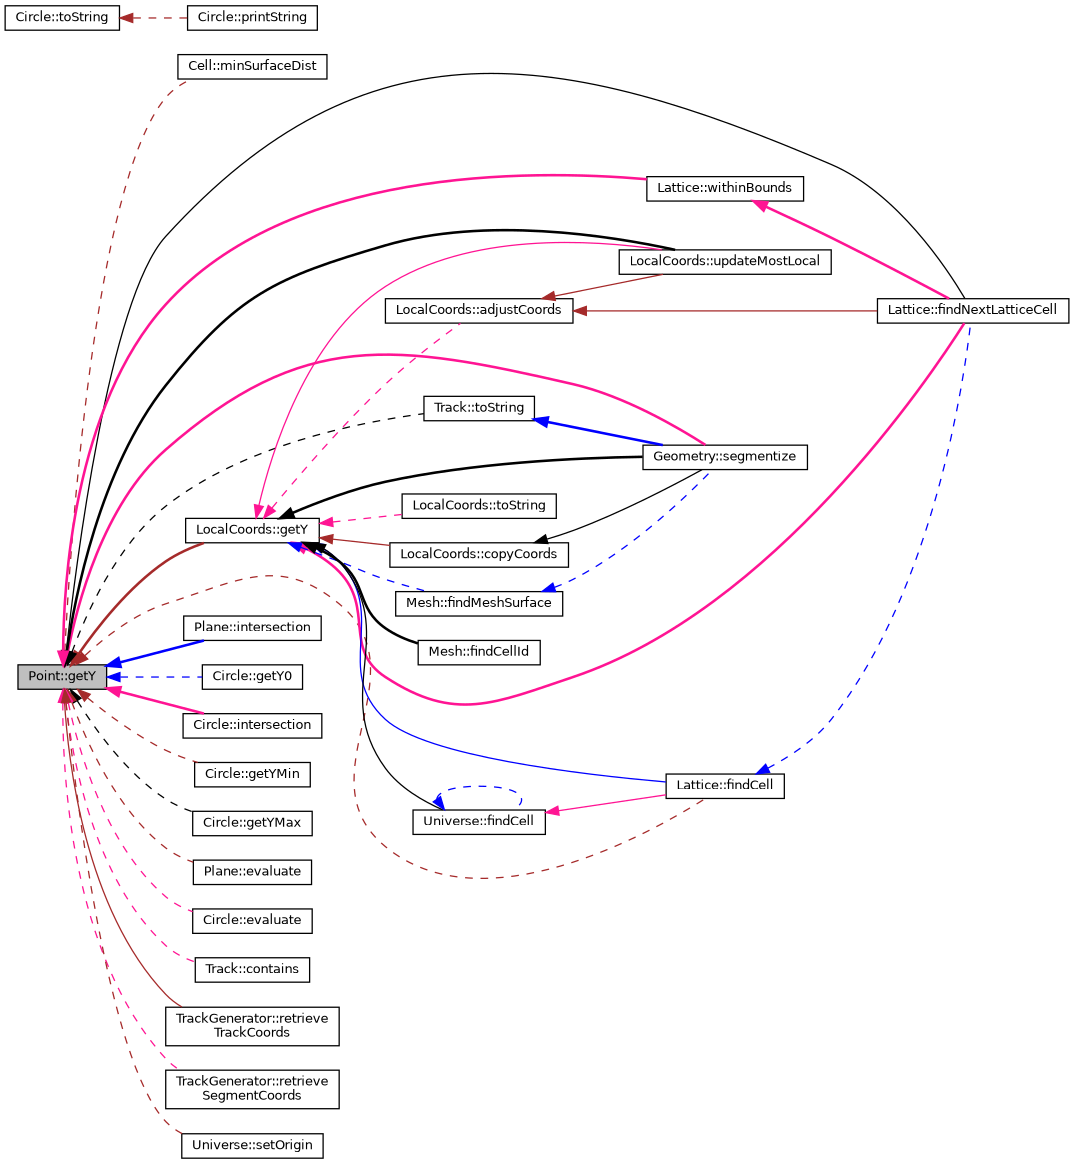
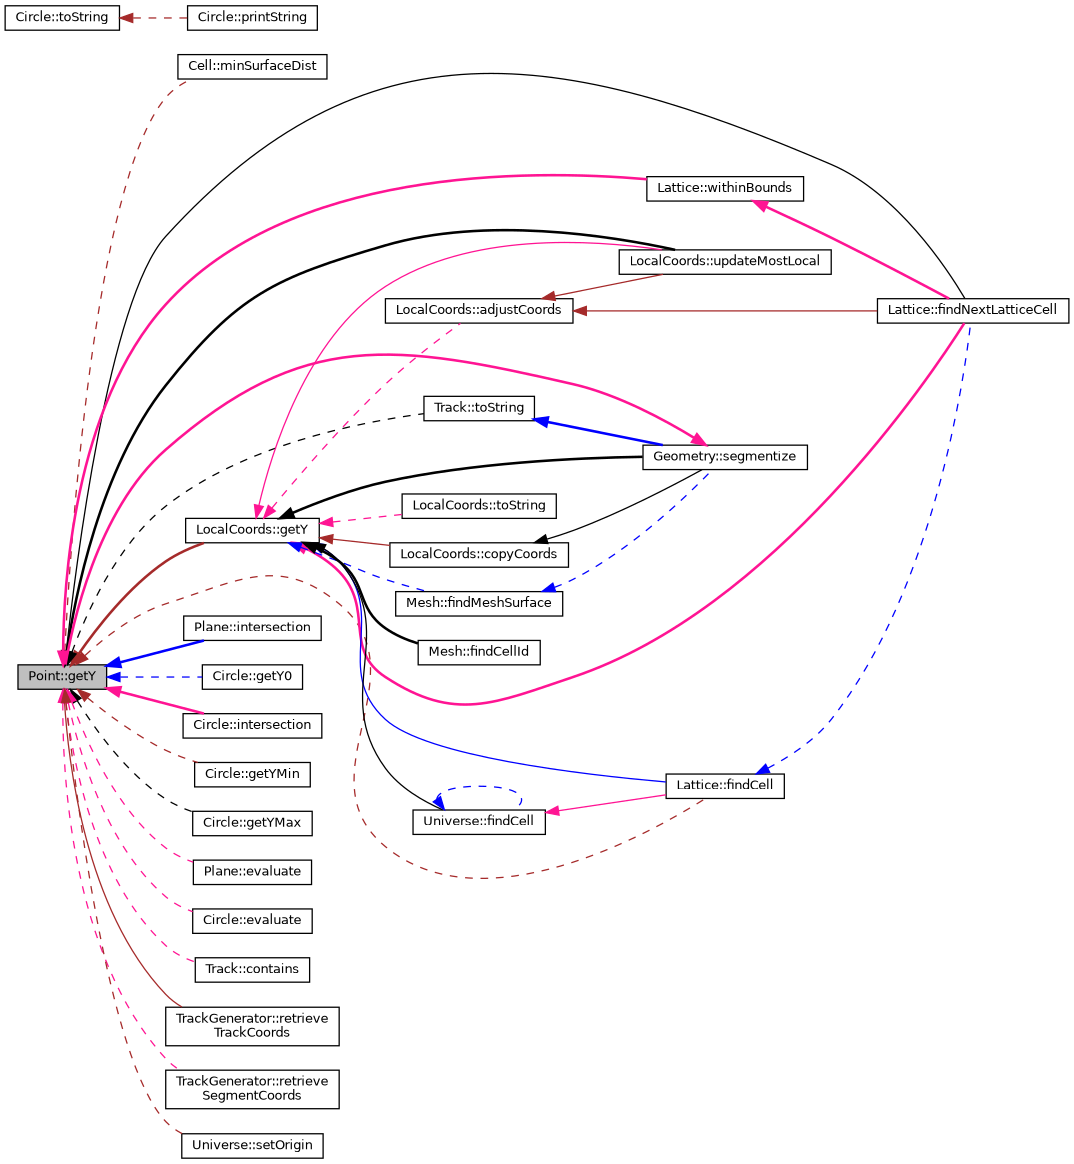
(298, 369) -> (286, 373)
(117, 795) -> (117, 795)
